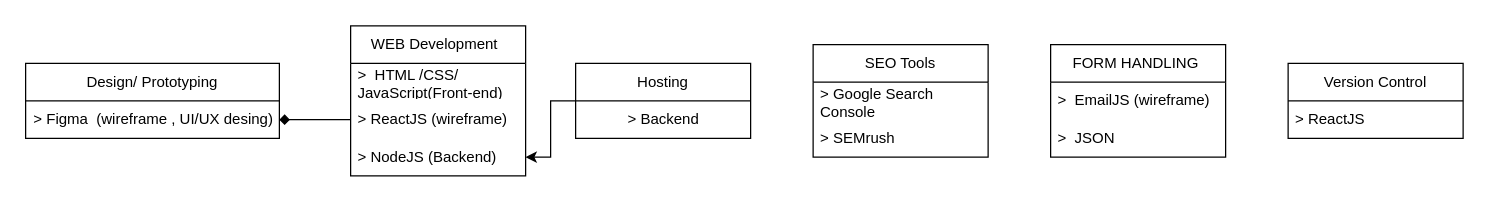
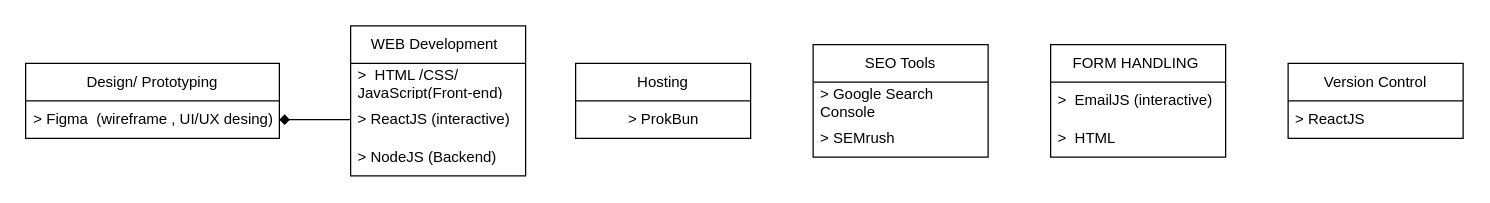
(1139, 101) -> (1139, 101)
(439, 119) -> (439, 119)
(664, 119) -> (664, 119)
(551, 126) -> none
(1086, 138) -> (1086, 138)
